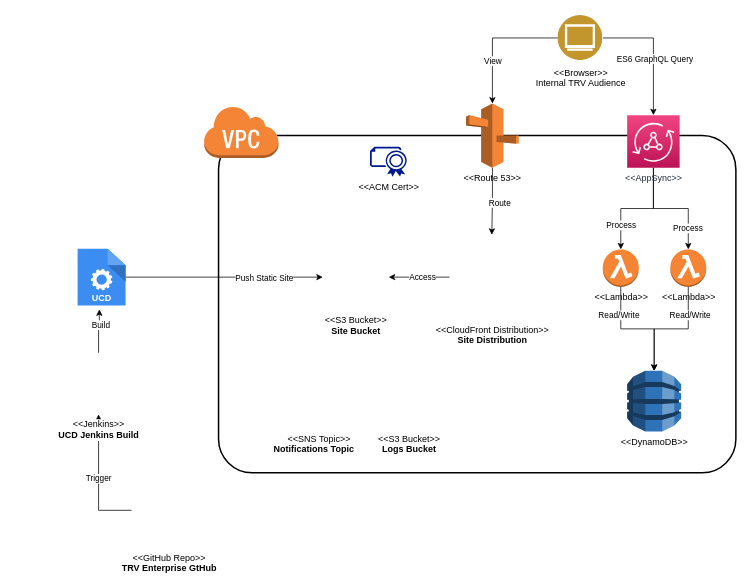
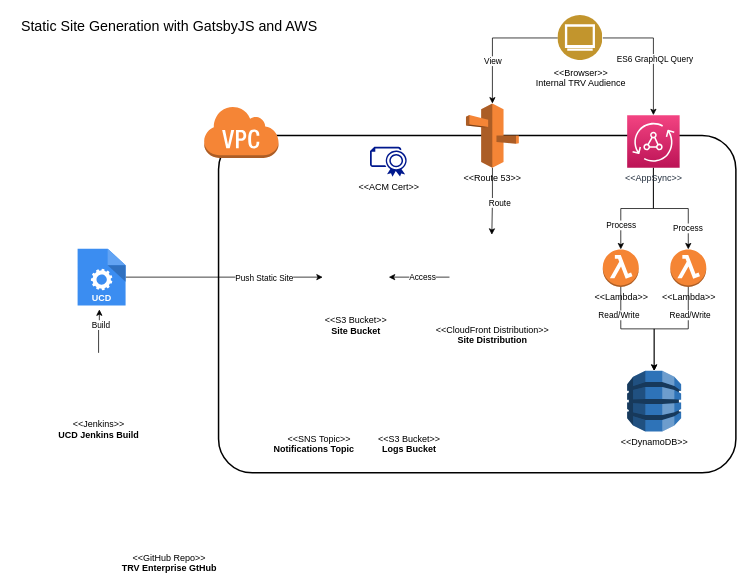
none -> (169, 27)
(99, 491) -> none
